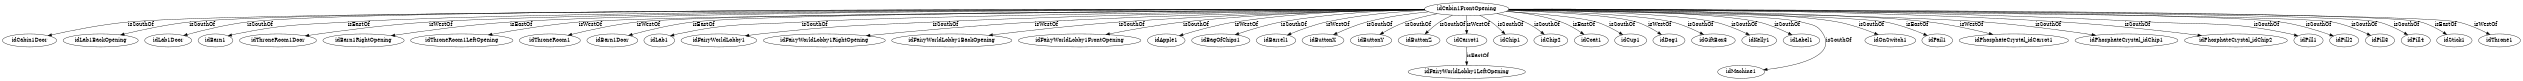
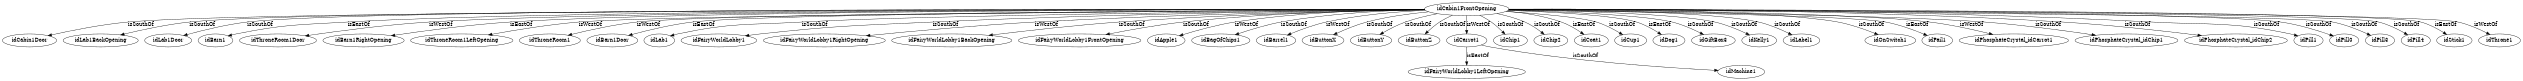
(1766, 18) -> (1598, 61)
(1660, 25) -> (1660, 25)
(2344, 40) -> (2344, 40)
